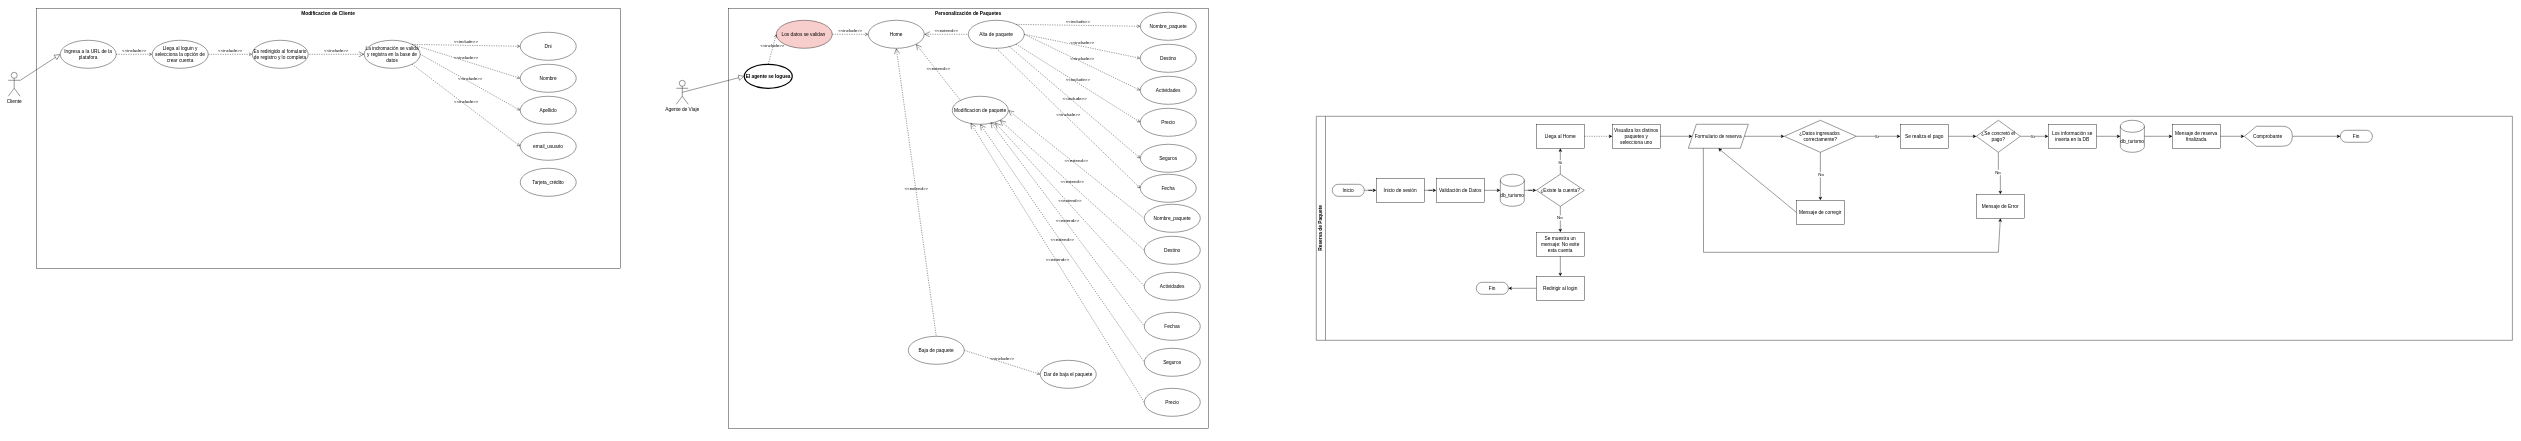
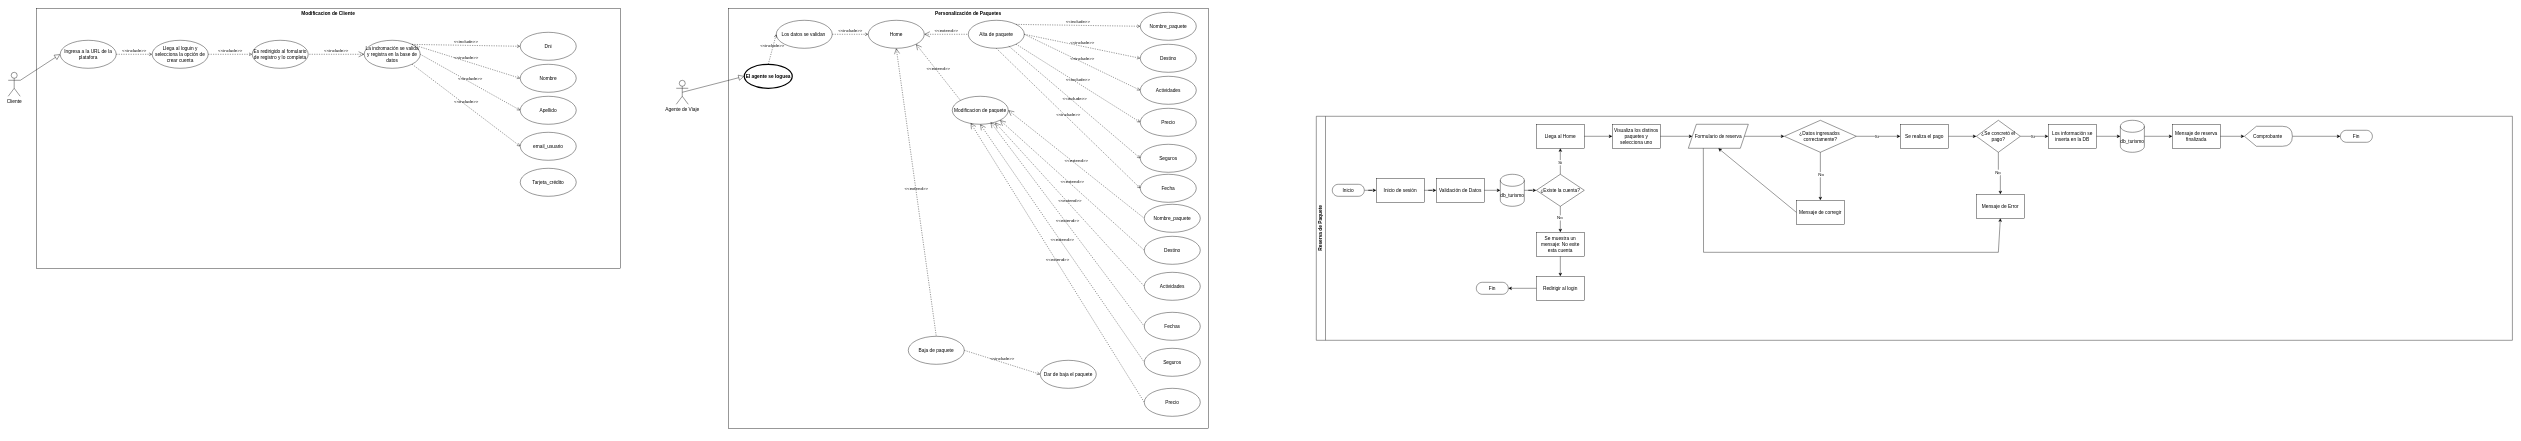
(804, 34) -> (804, 34)
(1596, 136) -> (1596, 136)
